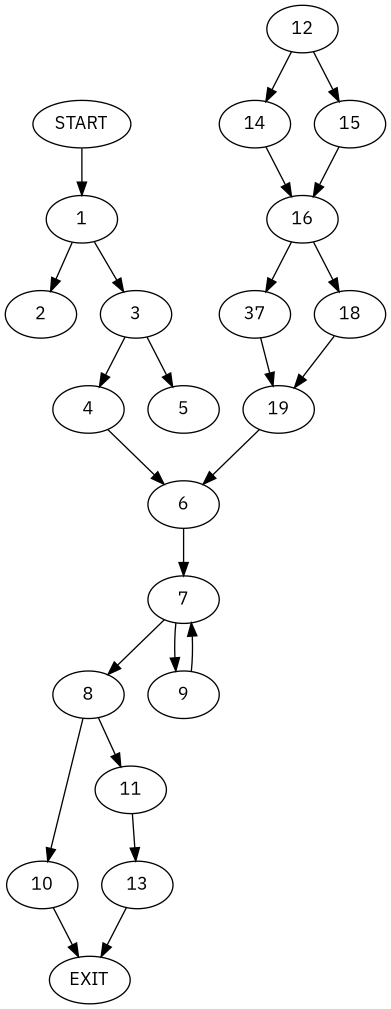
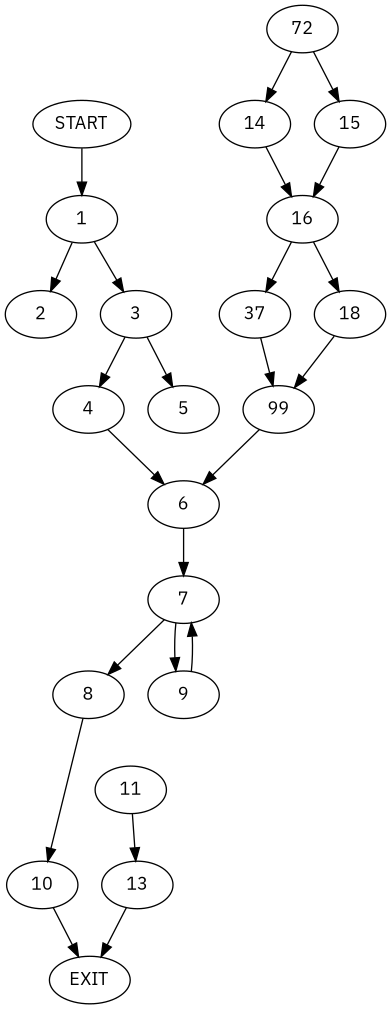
(302, 29) -> (302, 29)
(279, 409) -> (279, 409)
(107, 736) -> none
